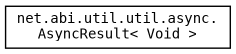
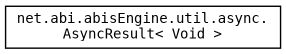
(118, 27) -> (143, 27)
